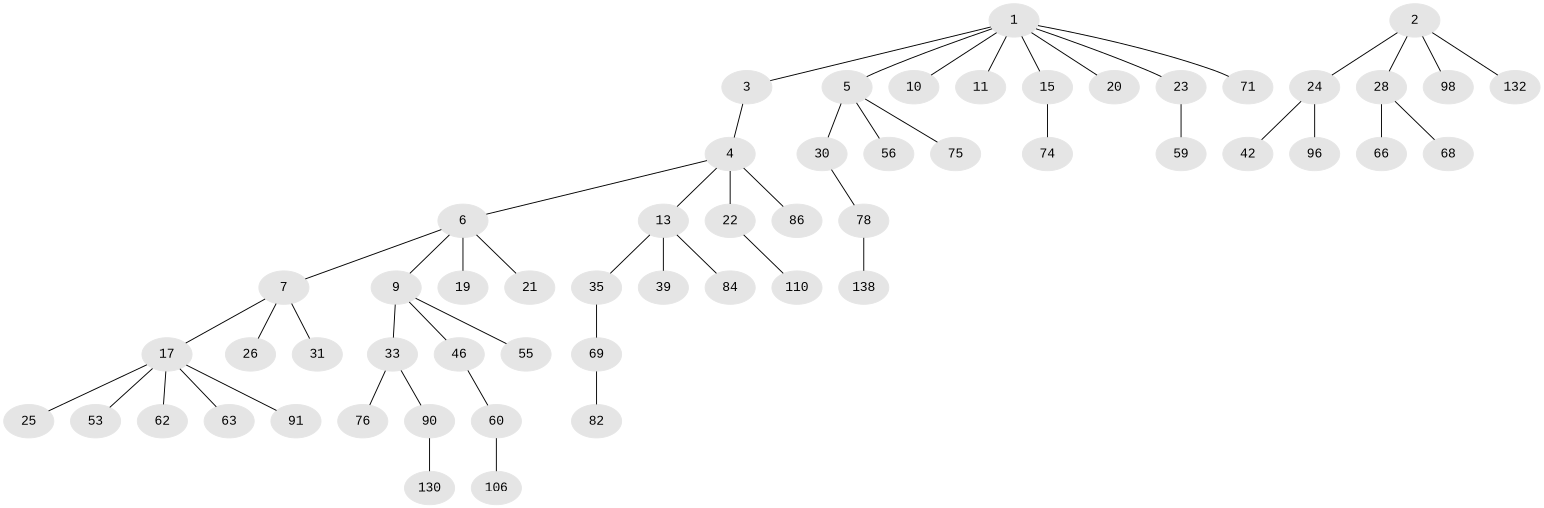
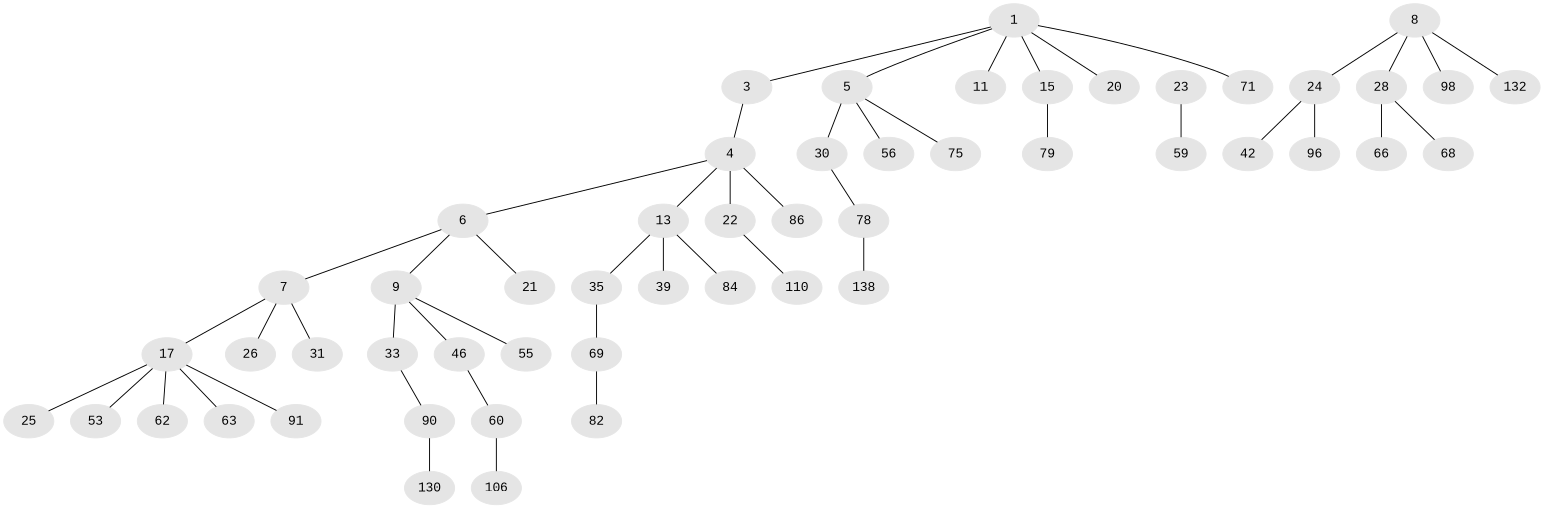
(1415, 20) -> (1415, 20)
(1099, 51) -> none
(914, 87) -> none
(1047, 154) -> (1047, 154)
(463, 288) -> none
(363, 421) -> none
